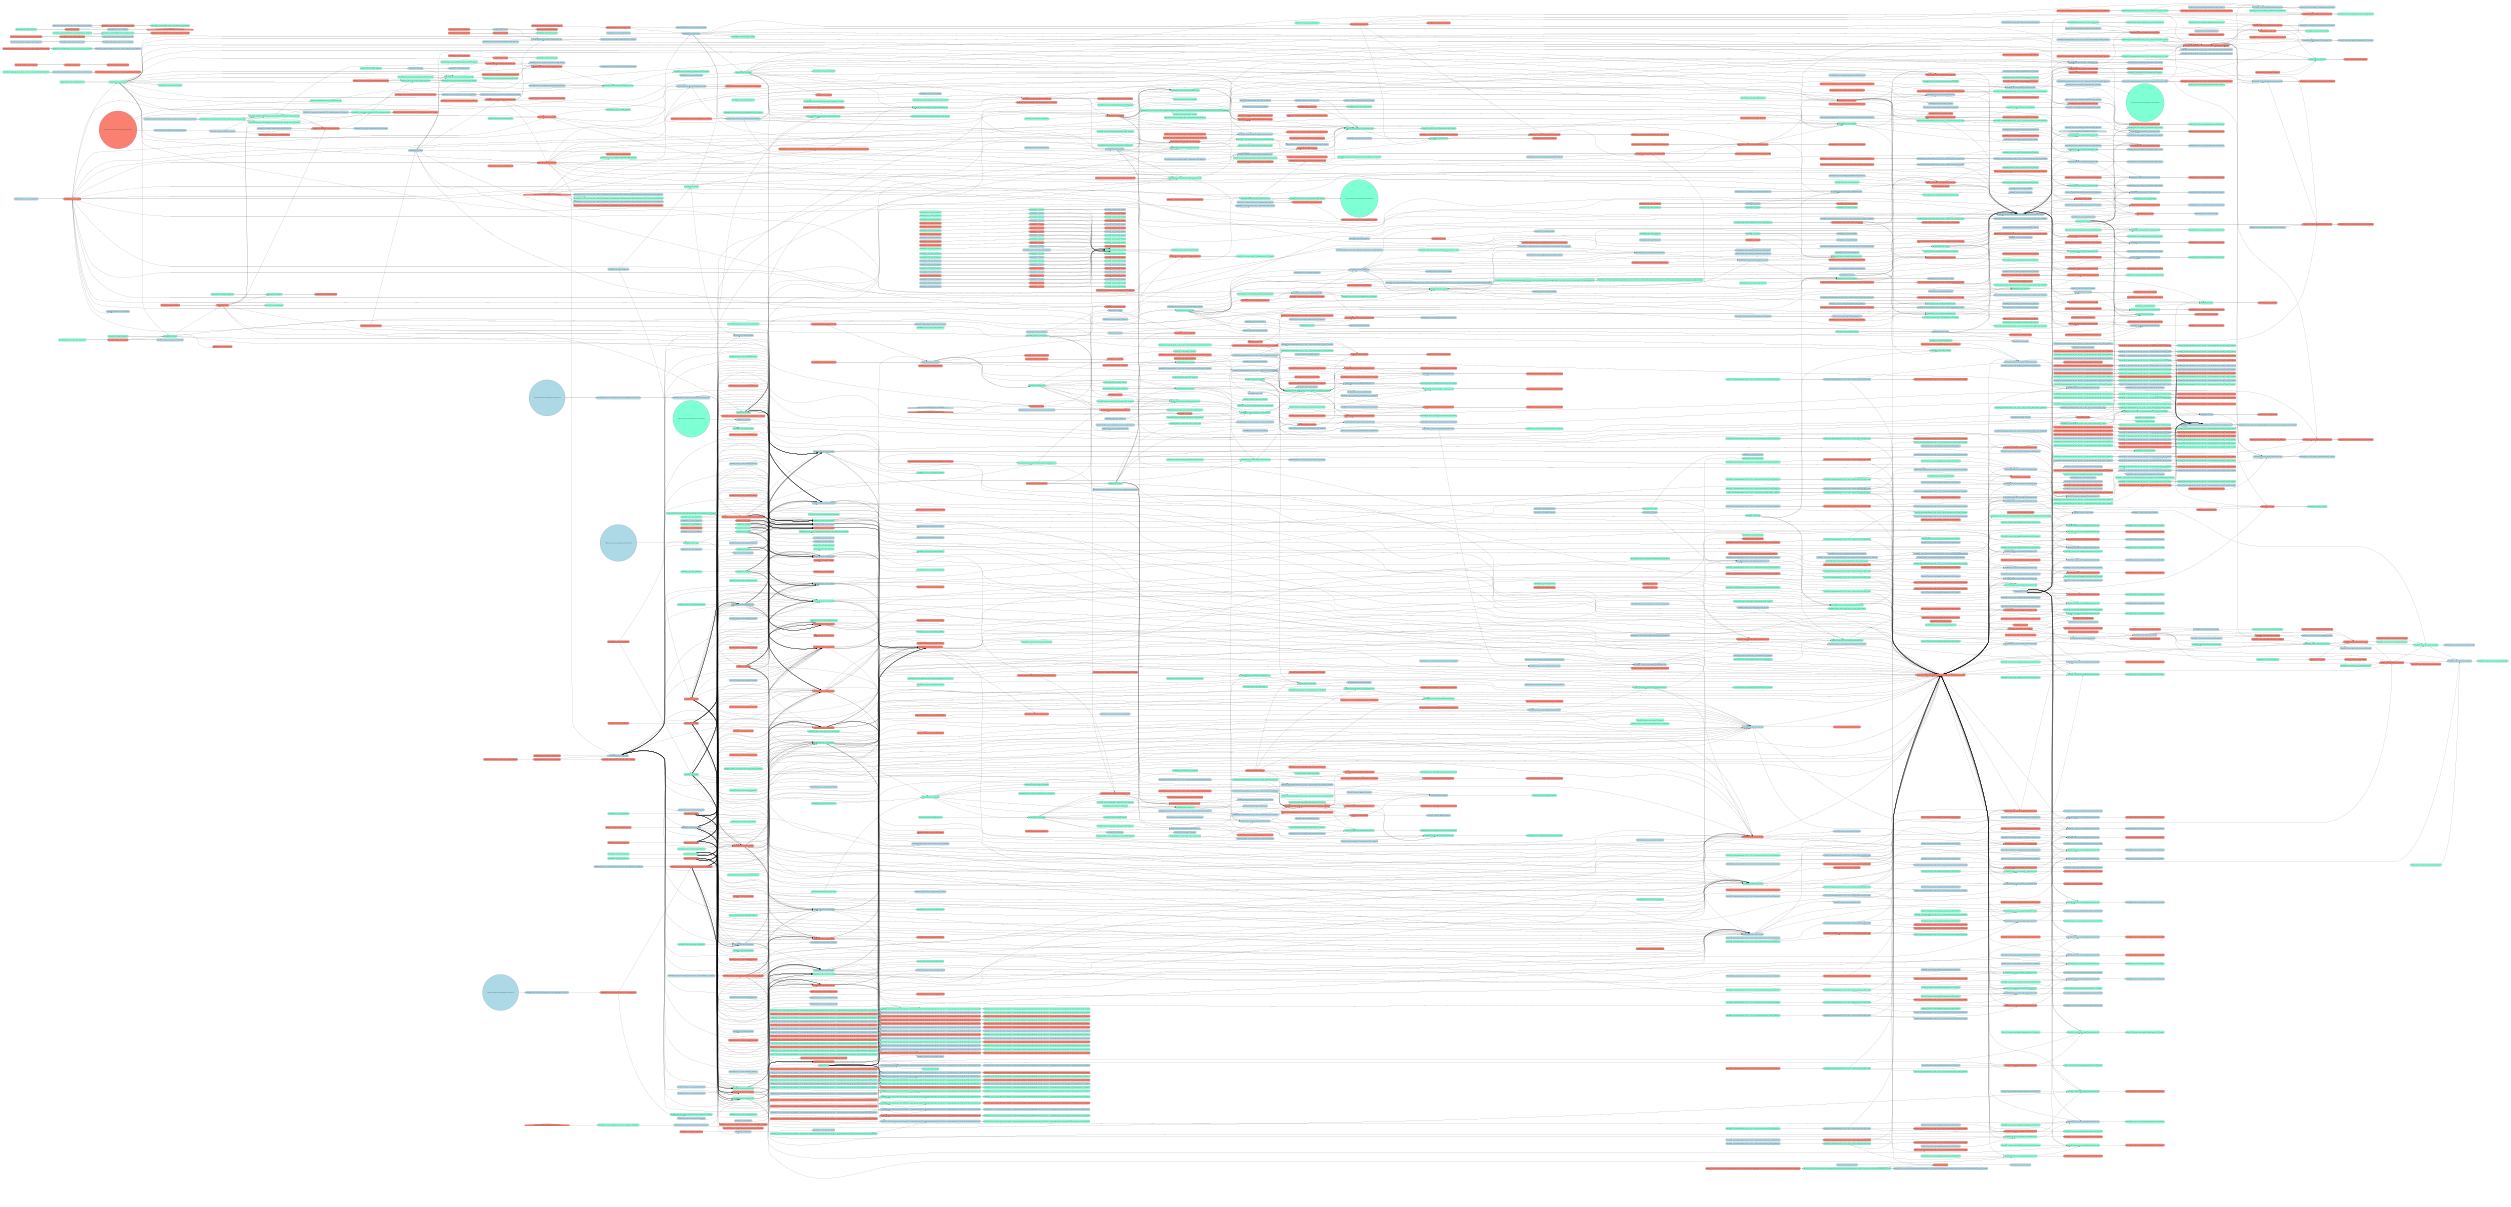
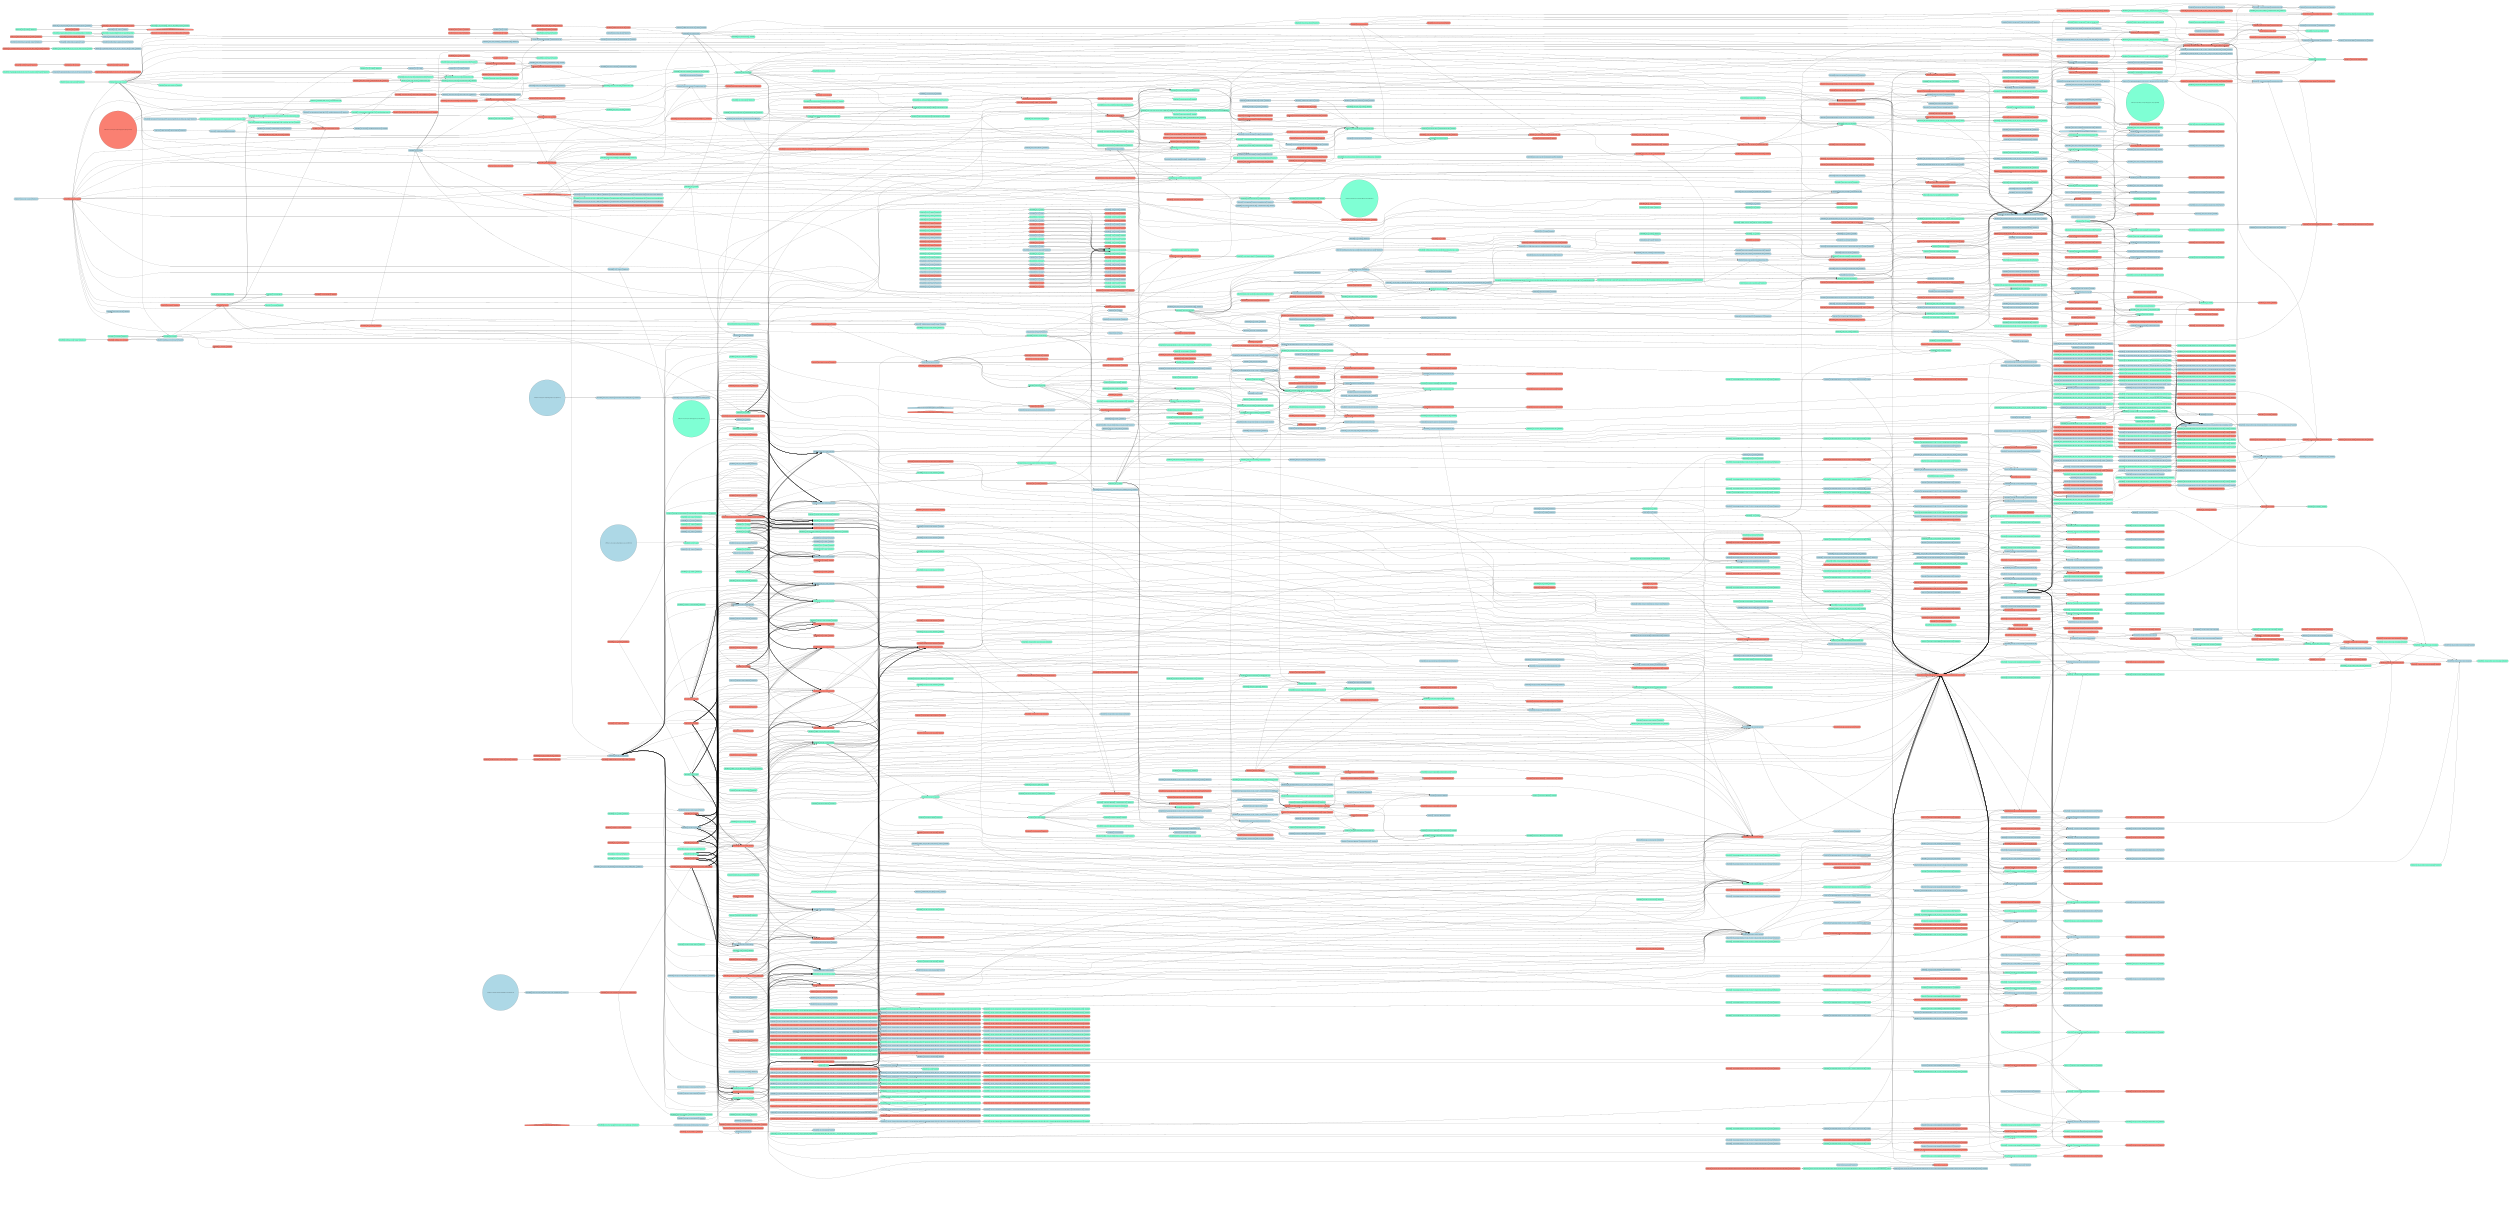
(824, 787) -> none
